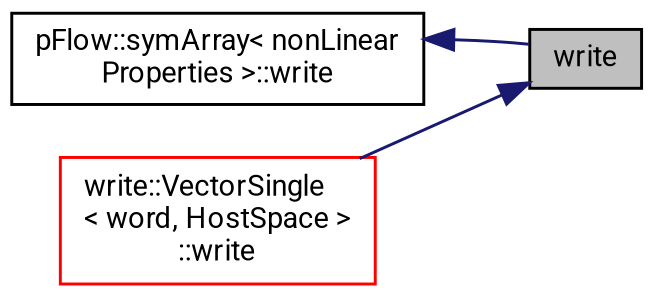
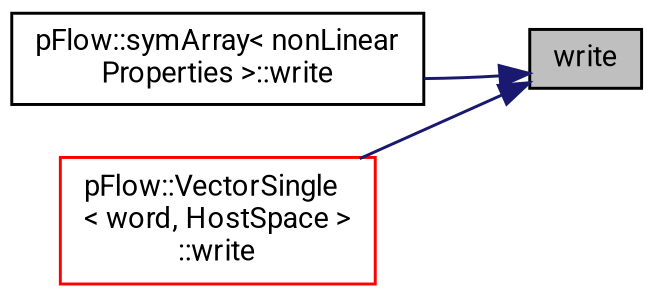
(492, 41) -> (462, 78)
(218, 221) -> (218, 221)
